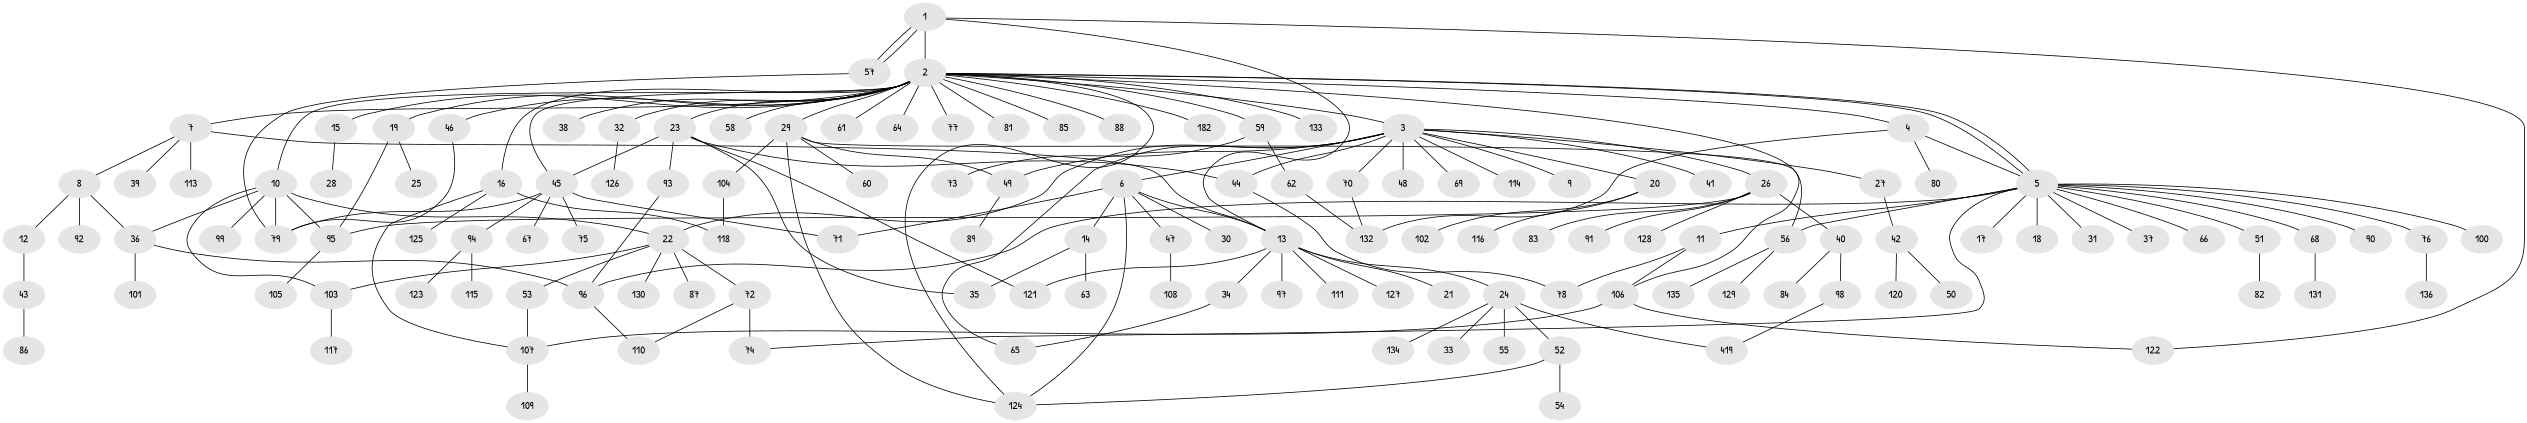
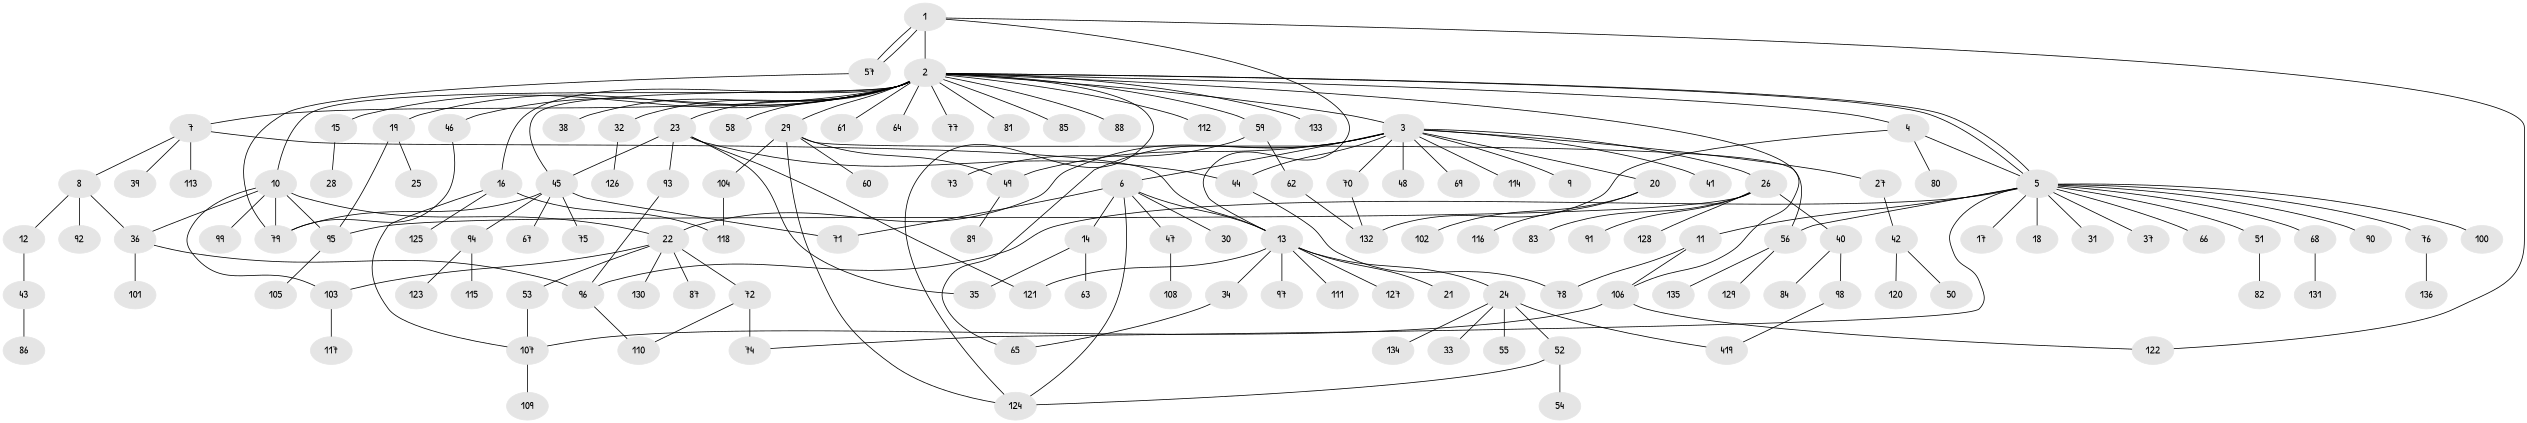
(1205, 128) -> (1205, 128)
